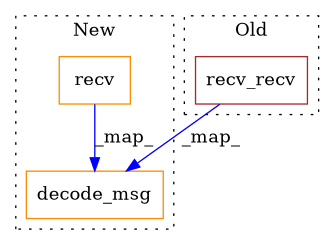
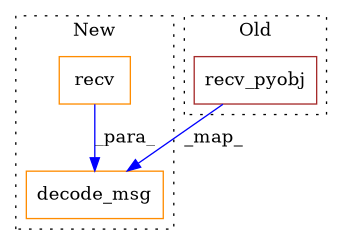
(251, 80) -> (255, 80)
(124, 138) -> (125, 138)
